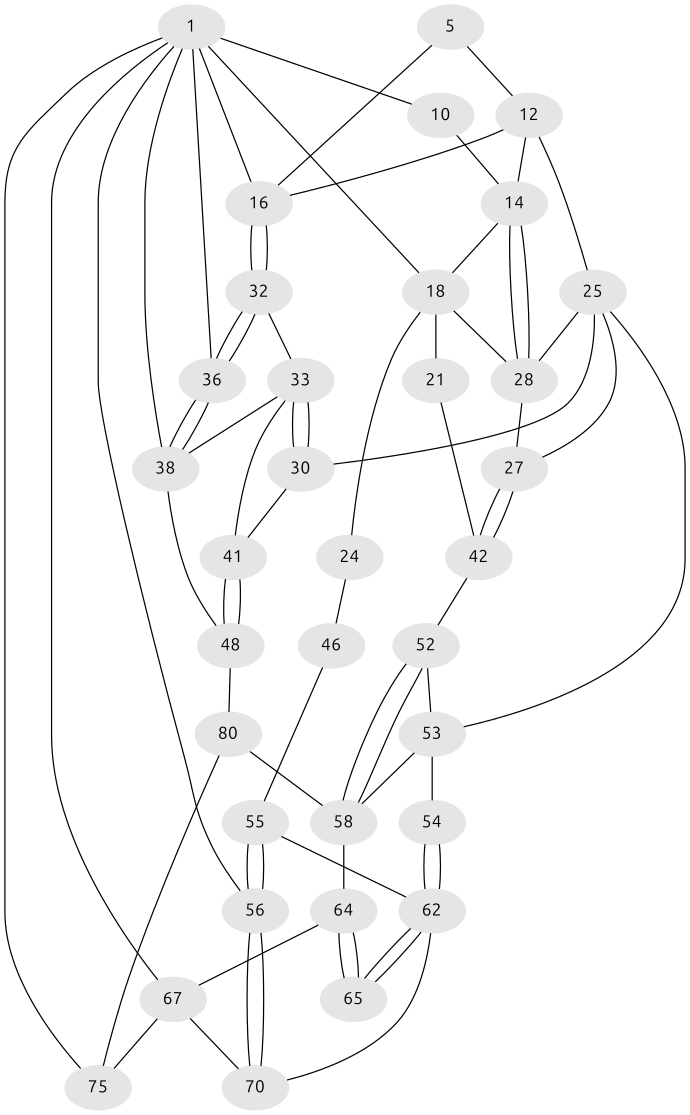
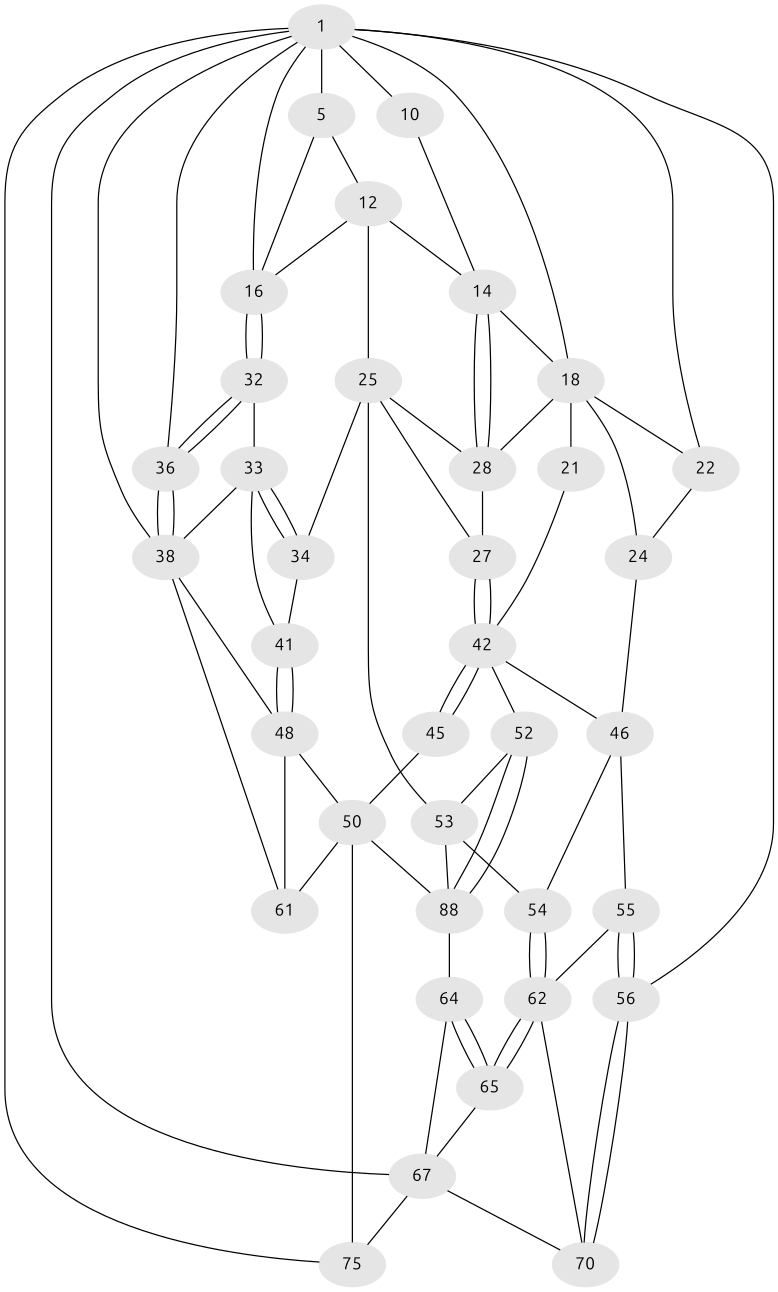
none -> (322, 71)
(301, 469) -> (301, 557)
none -> (706, 469)
none -> (551, 690)
(228, 734) -> (352, 823)
none -> (436, 734)
none -> (579, 822)
(344, 823) -> (449, 911)
none -> (285, 911)
none -> (456, 1132)
